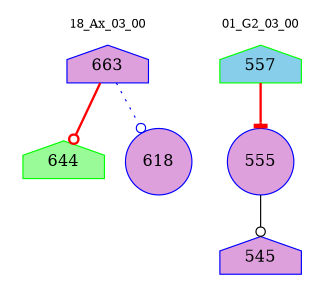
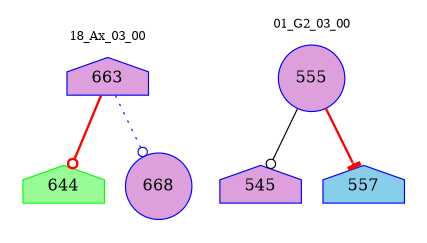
(261, 66) -> (364, 186)
(261, 103) -> (339, 135)
(159, 162) -> (159, 186)
